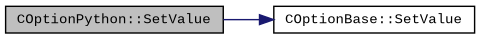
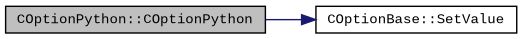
(114, 20) -> (136, 20)
